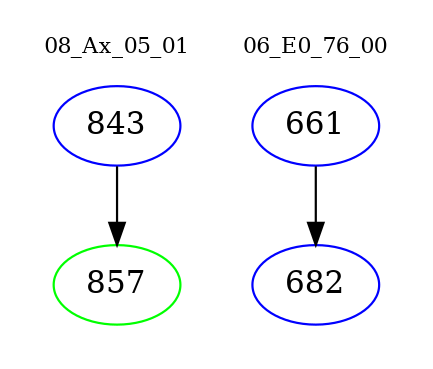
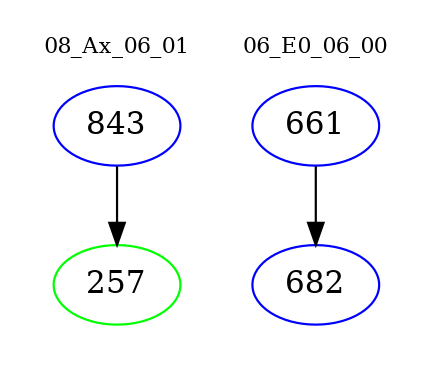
(117, 47) -> (117, 47)
(316, 47) -> (316, 47)
(117, 285) -> (117, 285)
